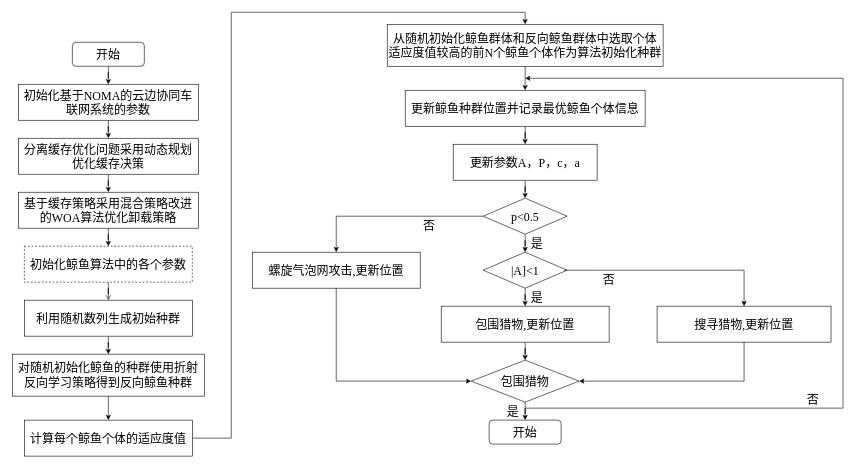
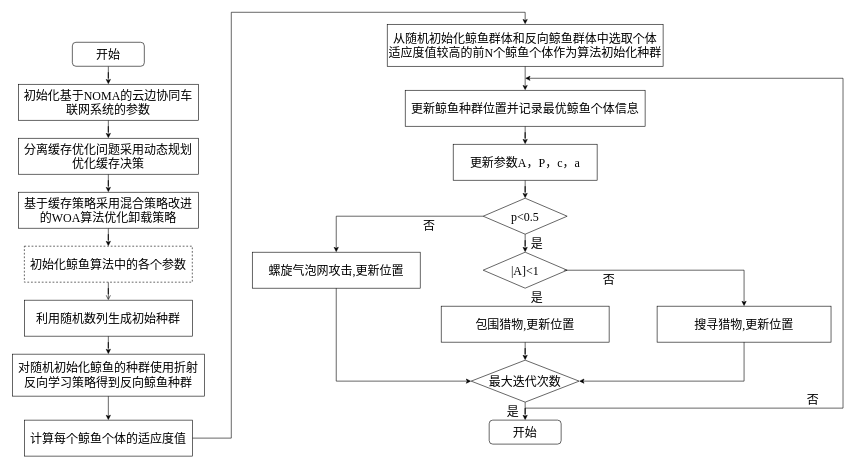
(525, 297) -> none
(525, 381) -> (525, 381)
